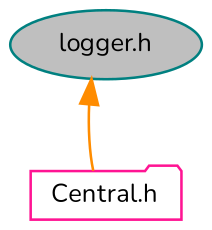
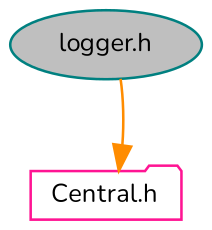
(89, 138) -> (123, 112)
